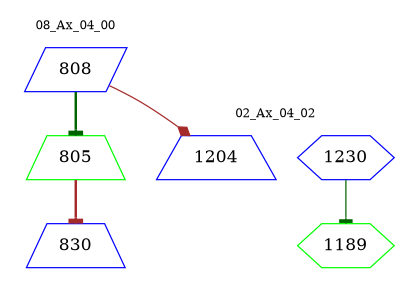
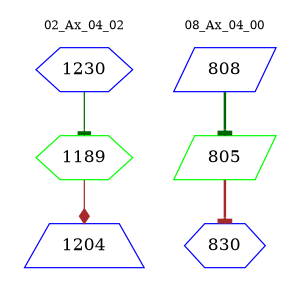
(155, 111) -> (84, 194)
(76, 158) -> (225, 158)
(76, 246) -> (225, 246)
